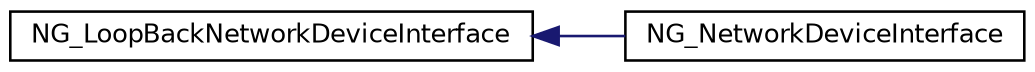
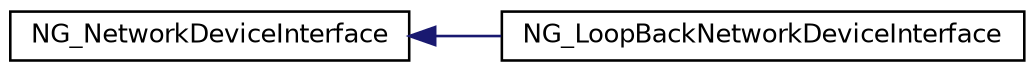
(592, 36) -> (468, 36)
